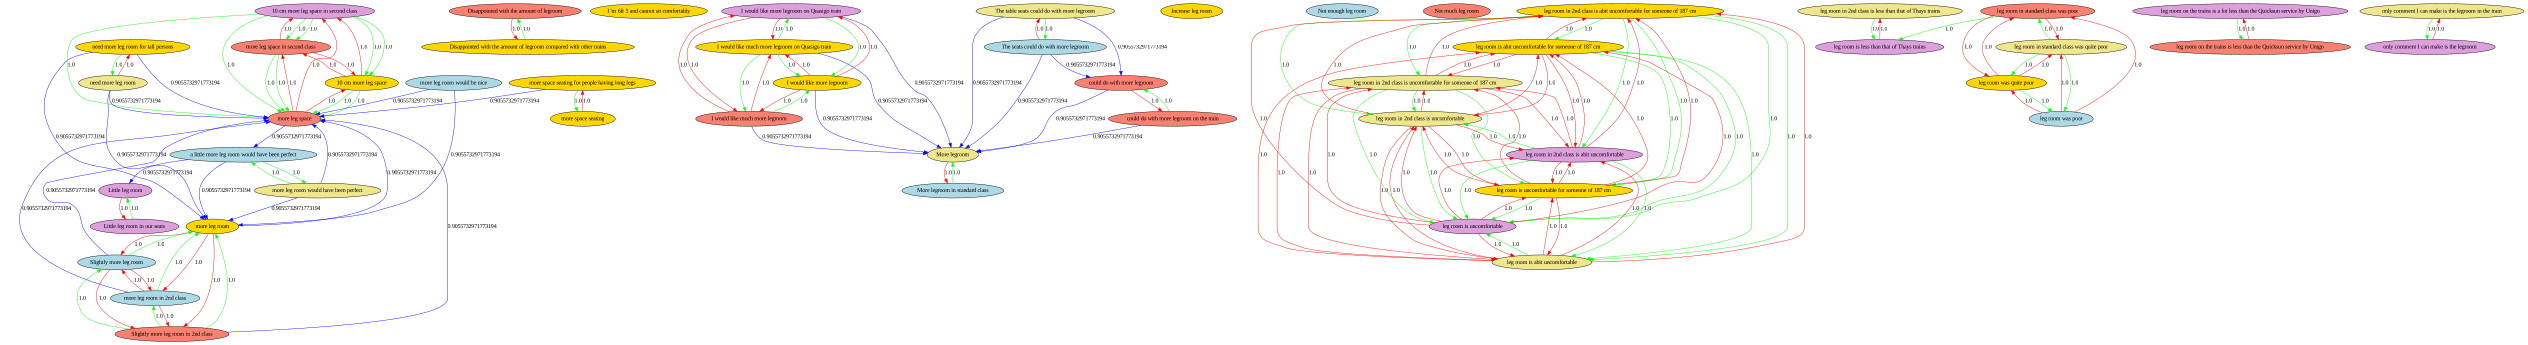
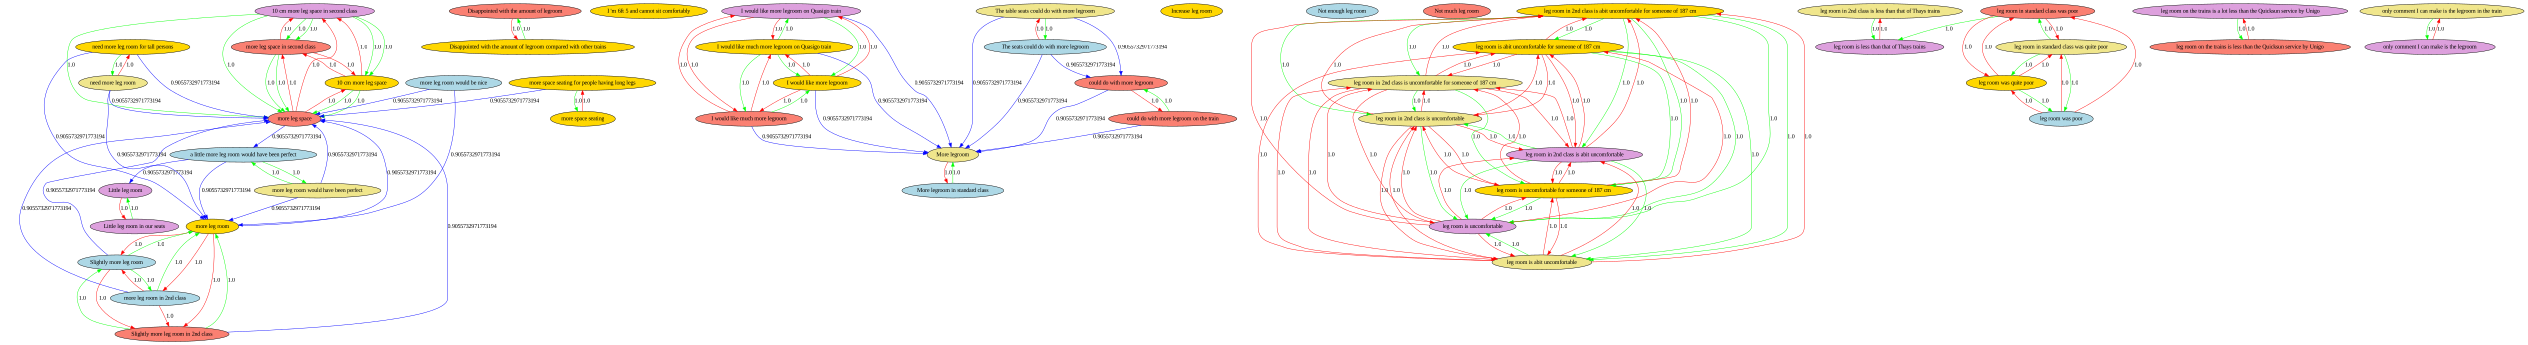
(1632, 118) -> none
(1368, 160) -> (1368, 160)
(141, 277) -> (141, 277)
(155, 319) -> none
